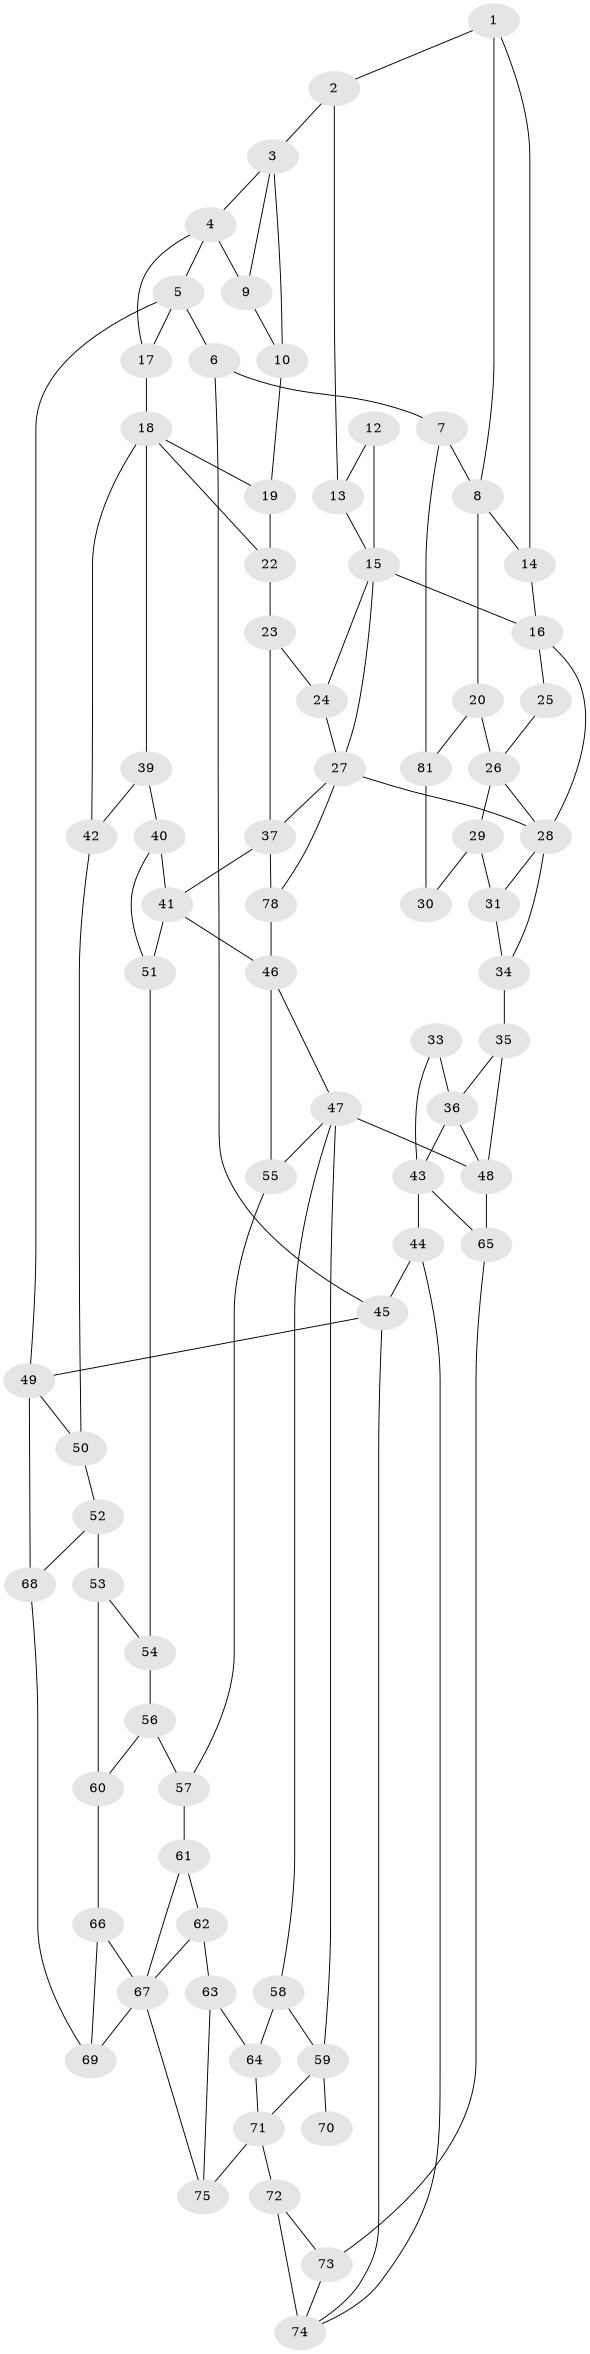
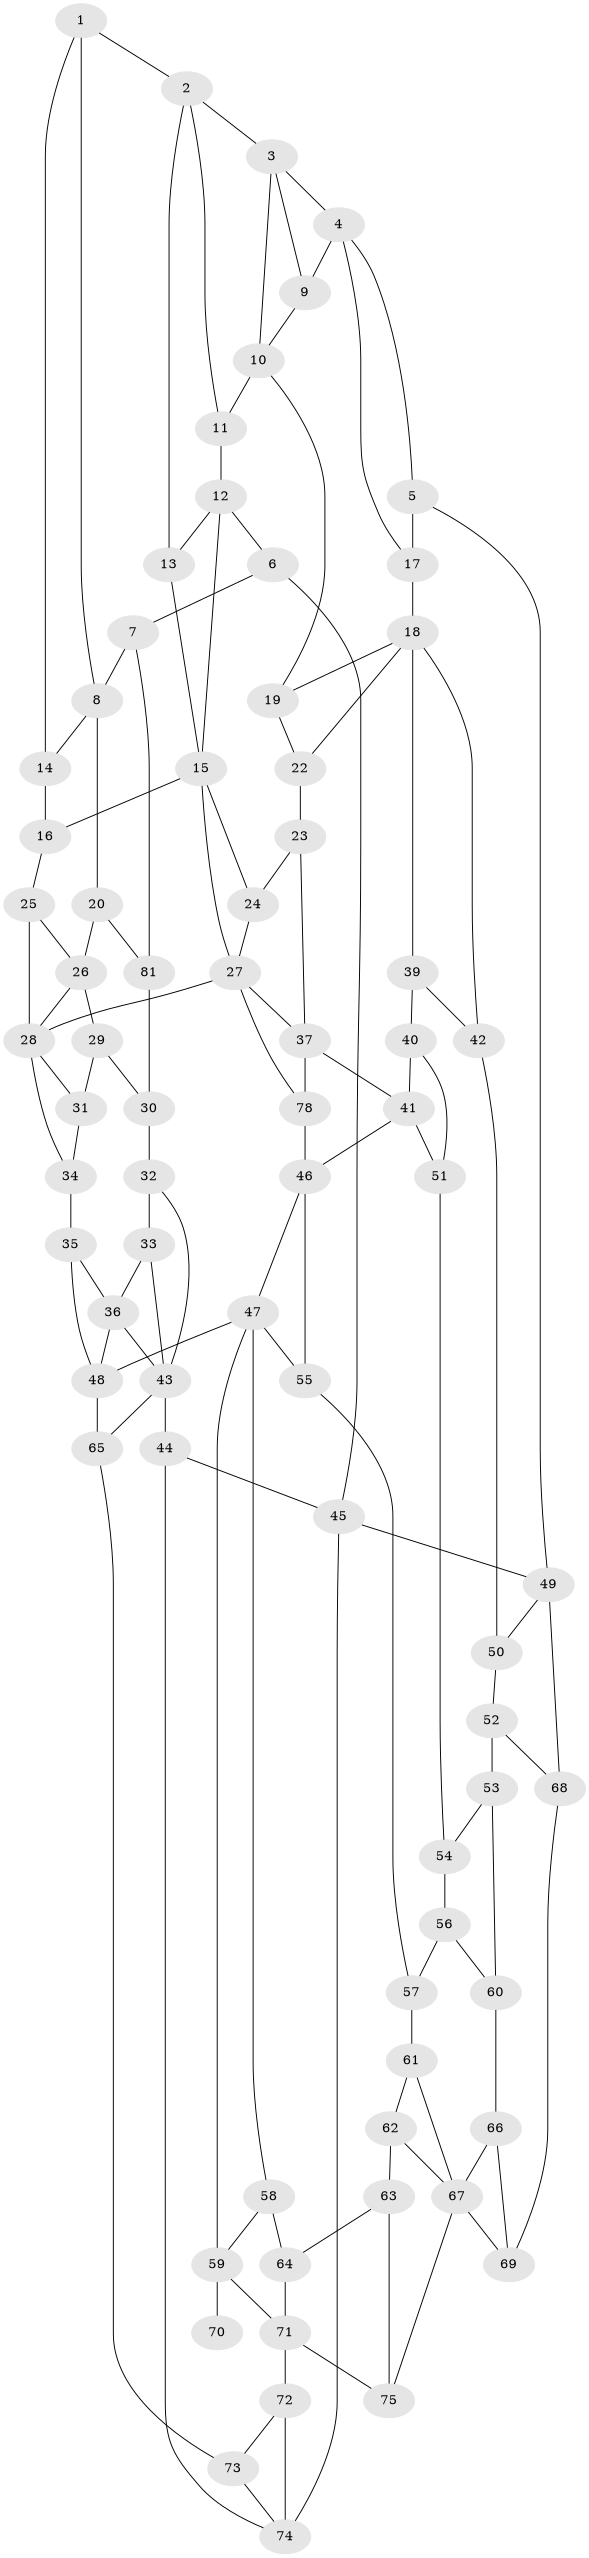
(196, 327) -> (247, 531)
none -> (221, 429)
(585, 731) -> (29, 973)
none -> (149, 1177)
